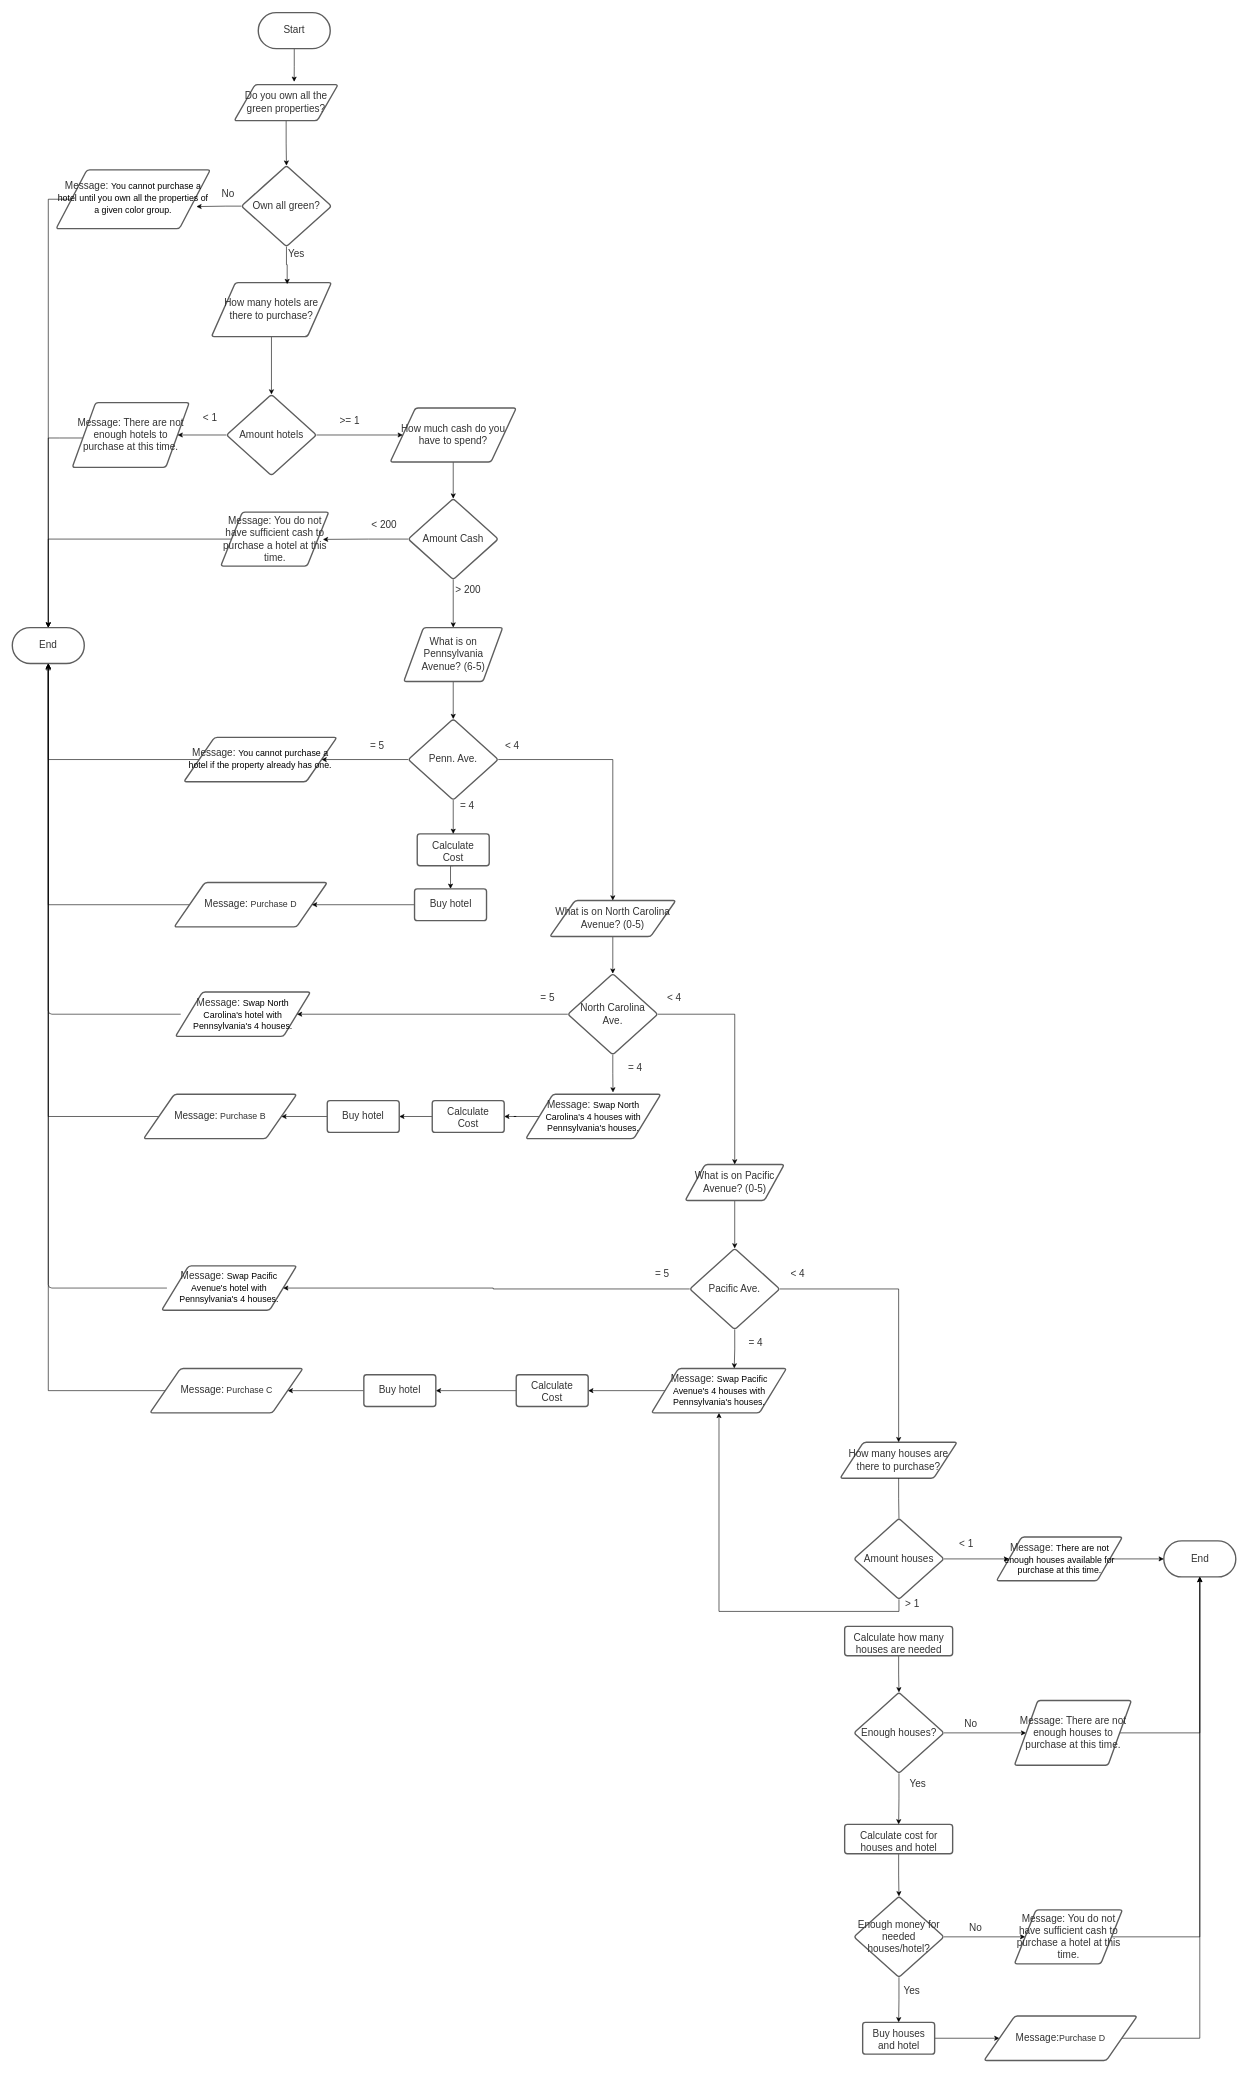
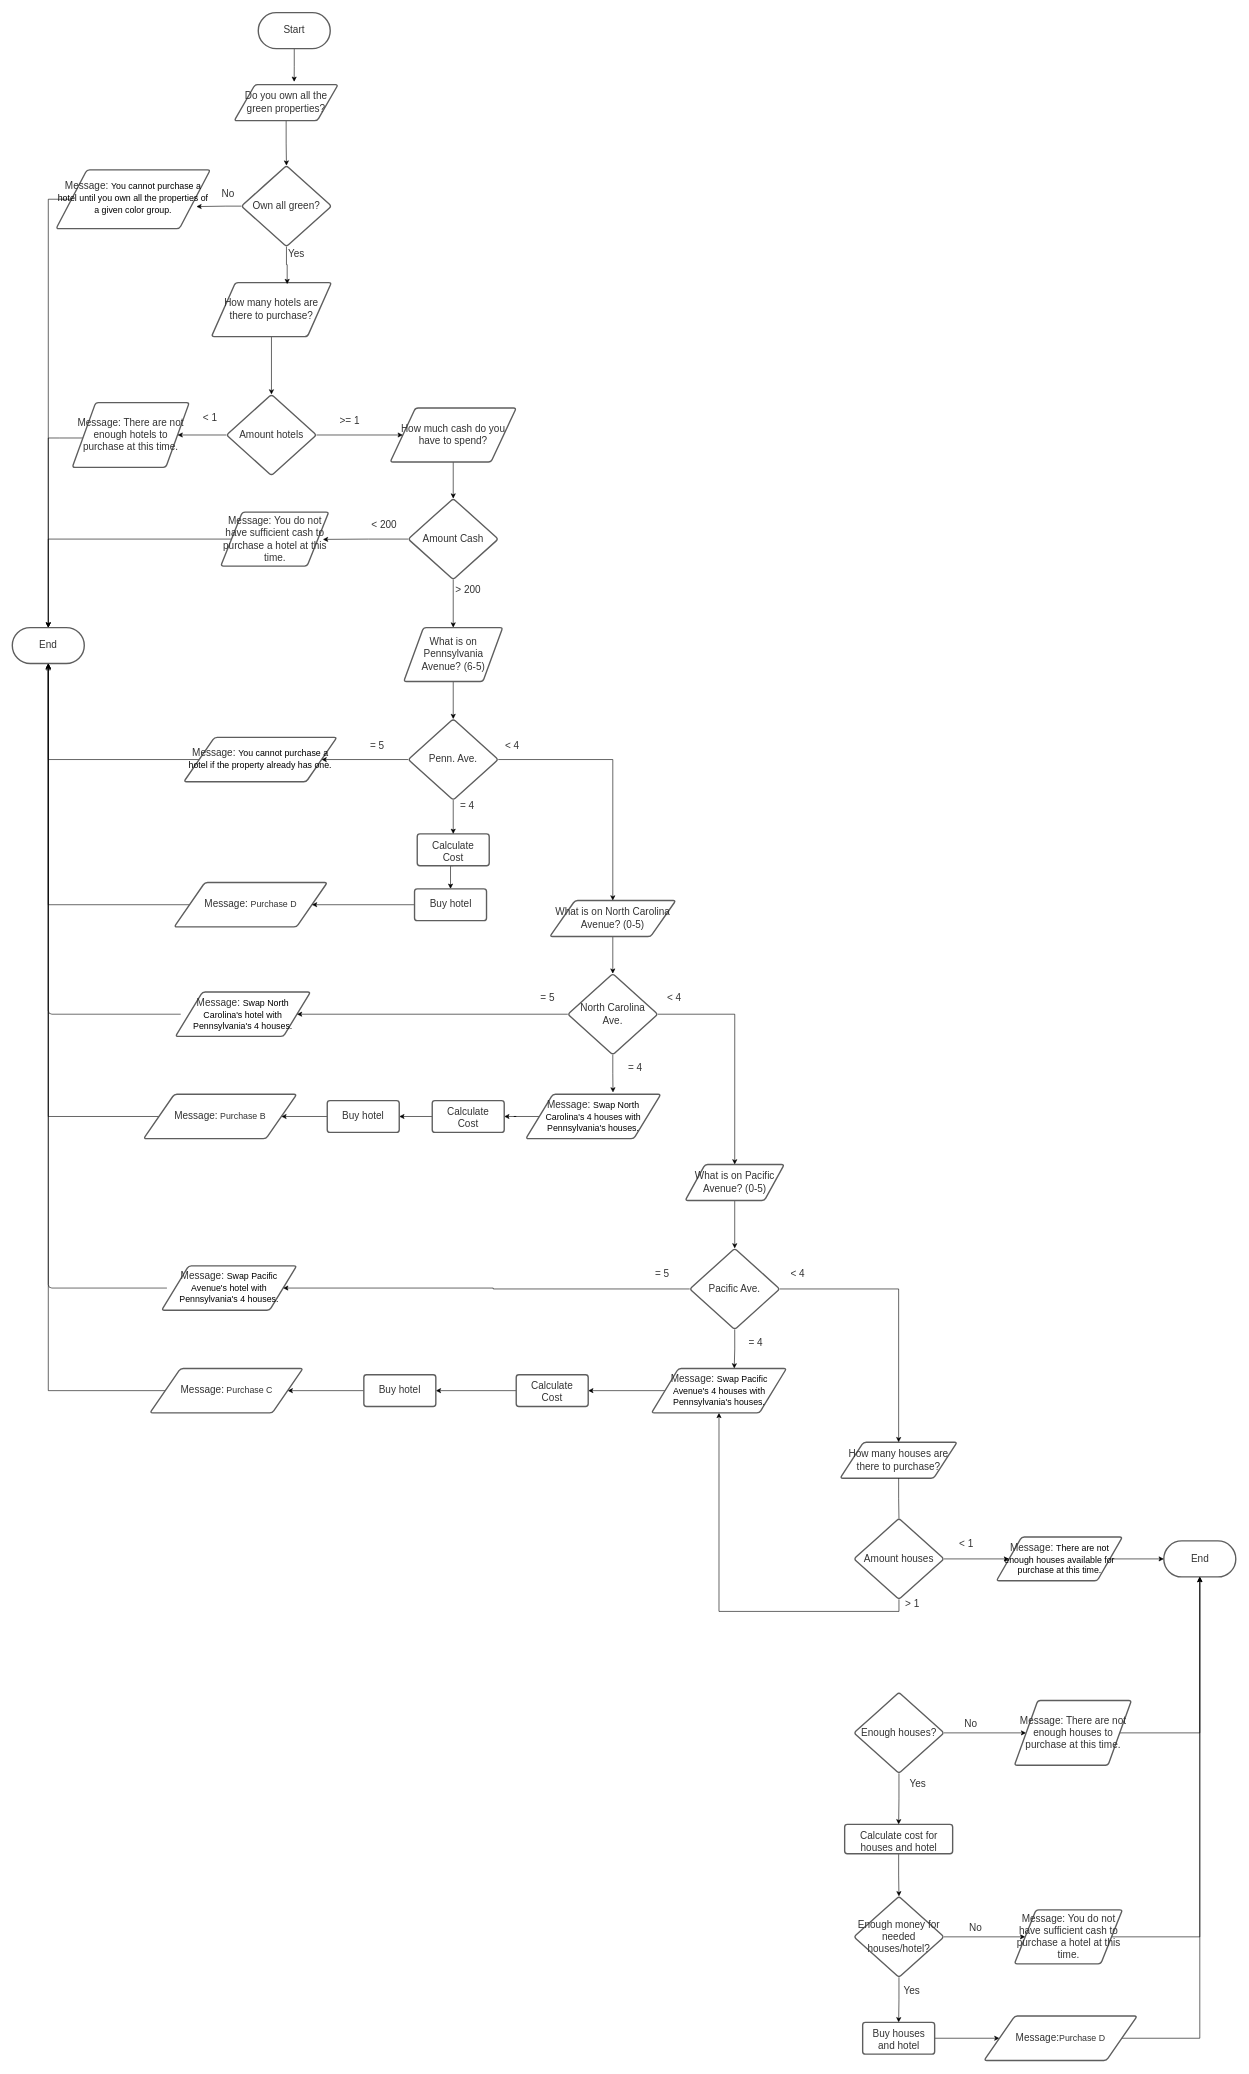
(899, 1641) -> none
(899, 1665) -> none
